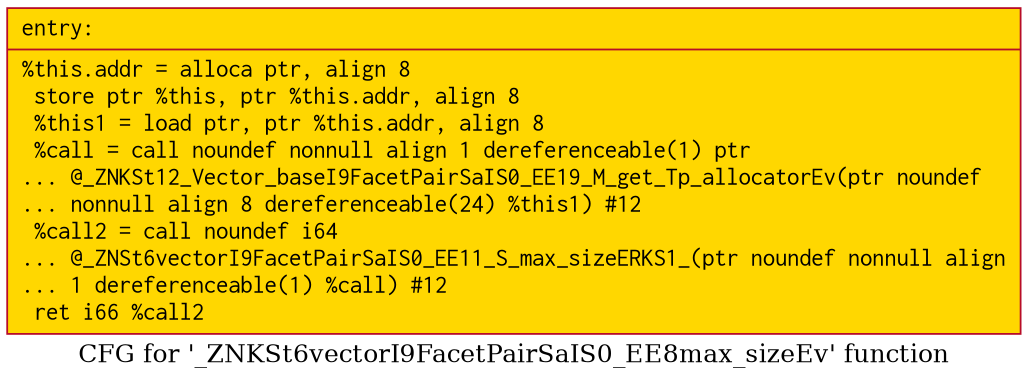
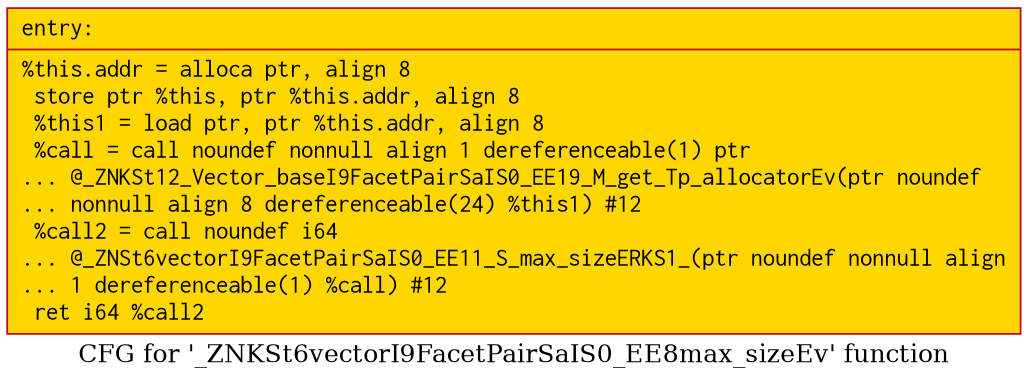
(113, 312) -> (113, 312)
